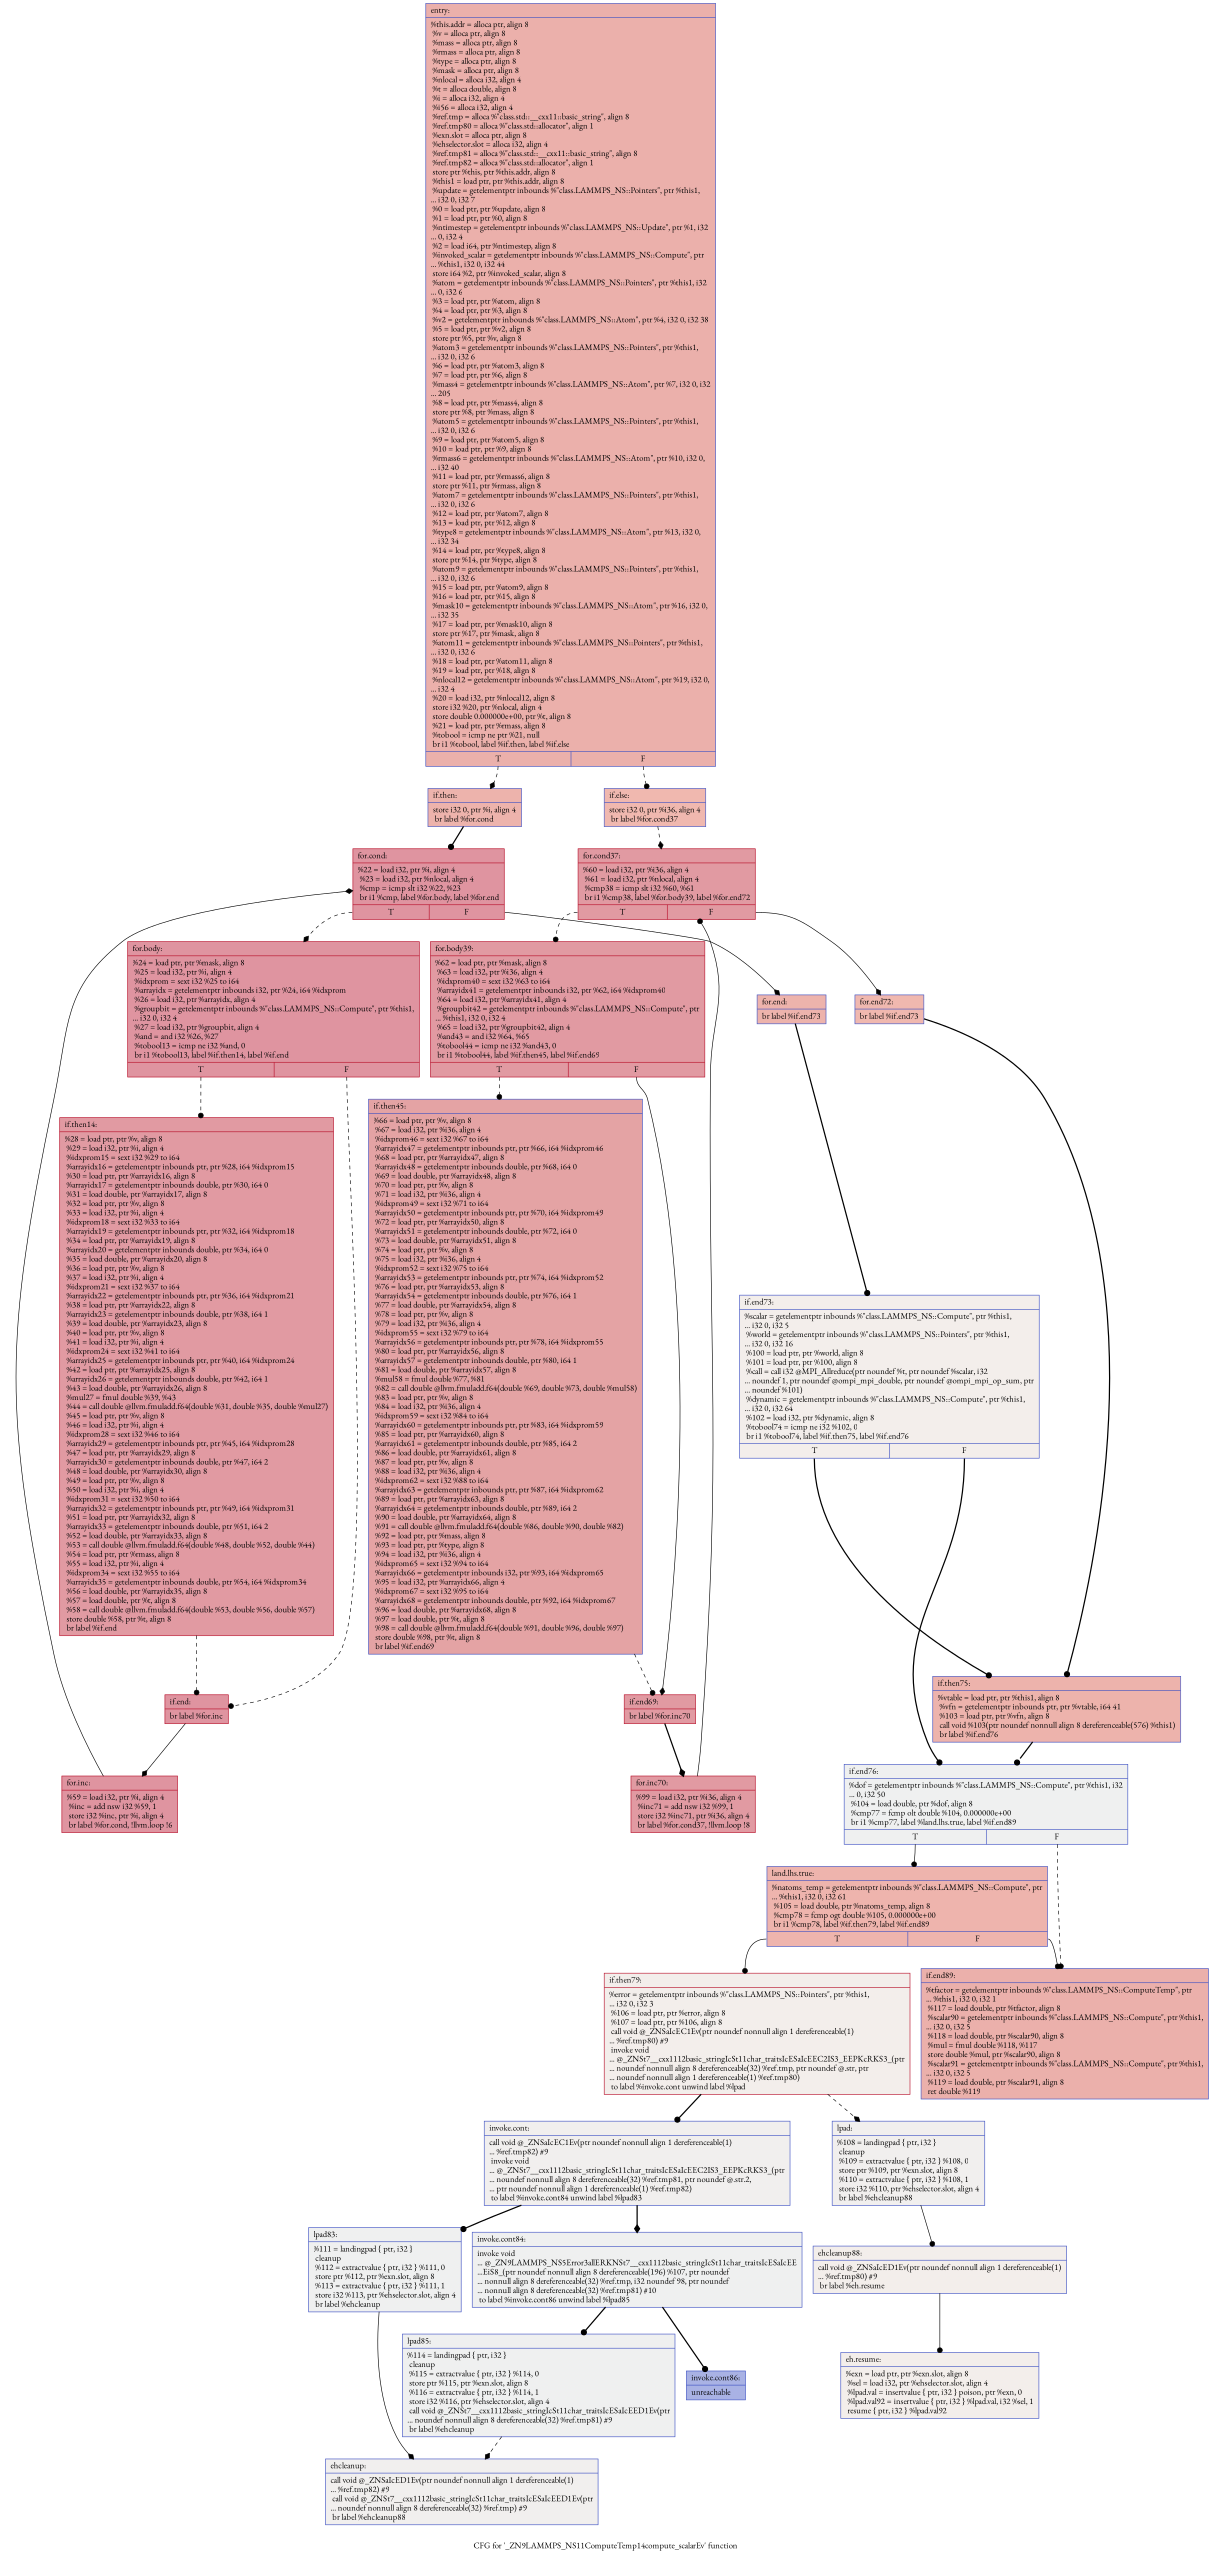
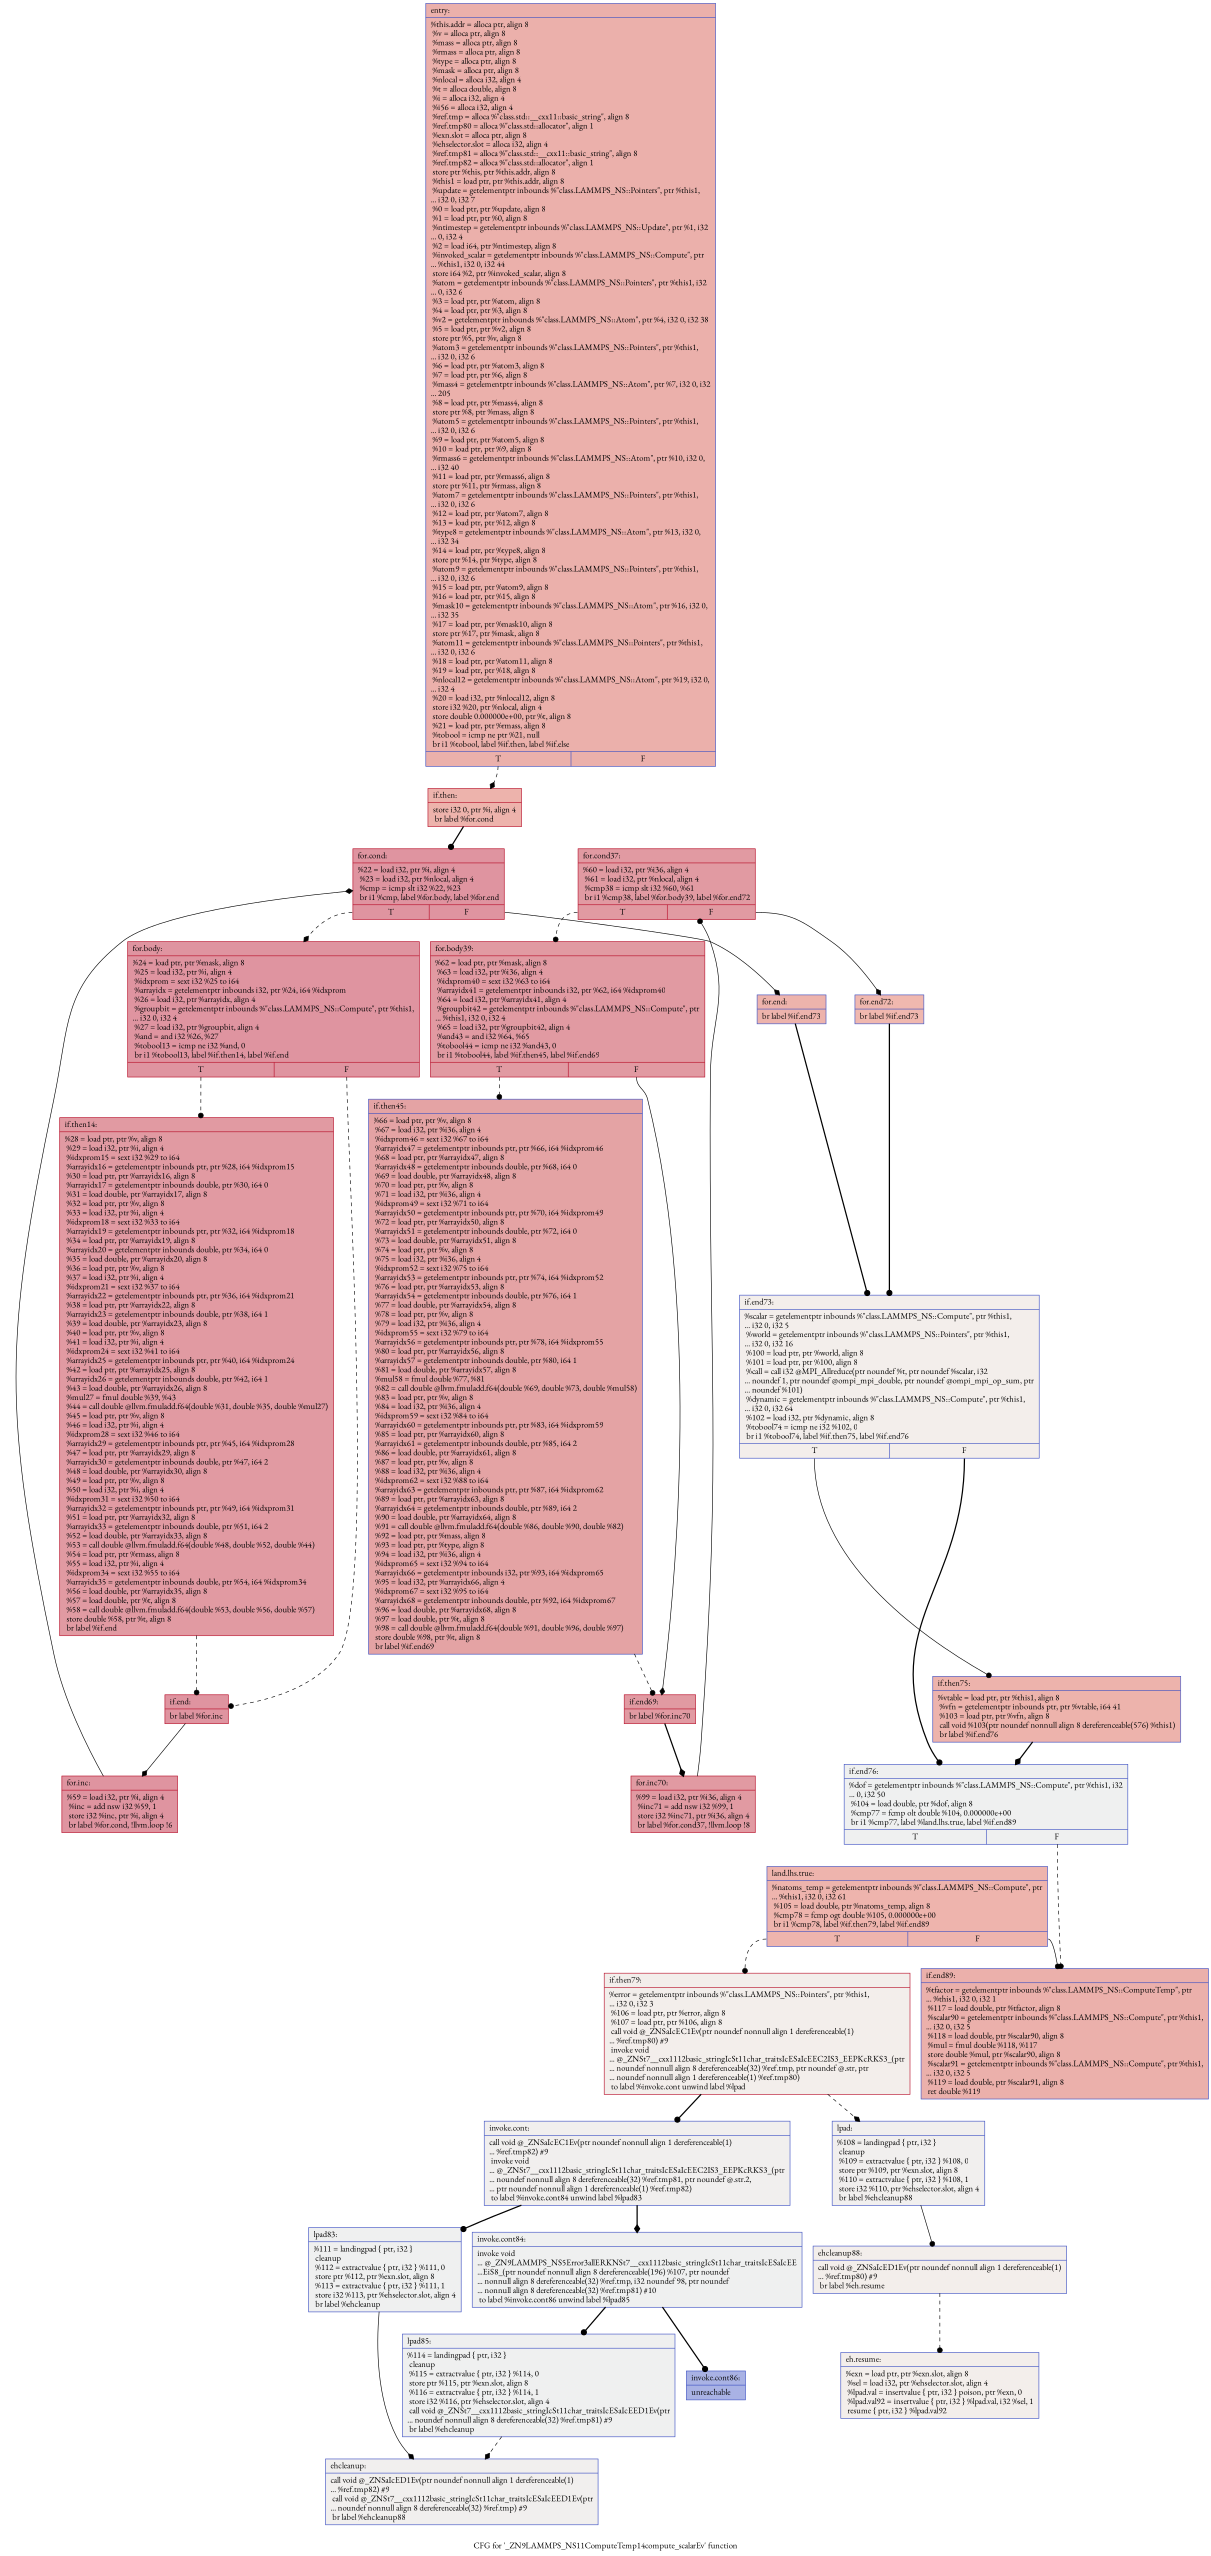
(475, 808) -> (475, 808)
(655, 808) -> none
(1106, 1308) -> (889, 1157)
(872, 1587) -> (872, 1587)
(1026, 1750) -> (1026, 1750)
(915, 1853) -> none
(749, 1949) -> (749, 1949)
(940, 2320) -> (940, 2320)
